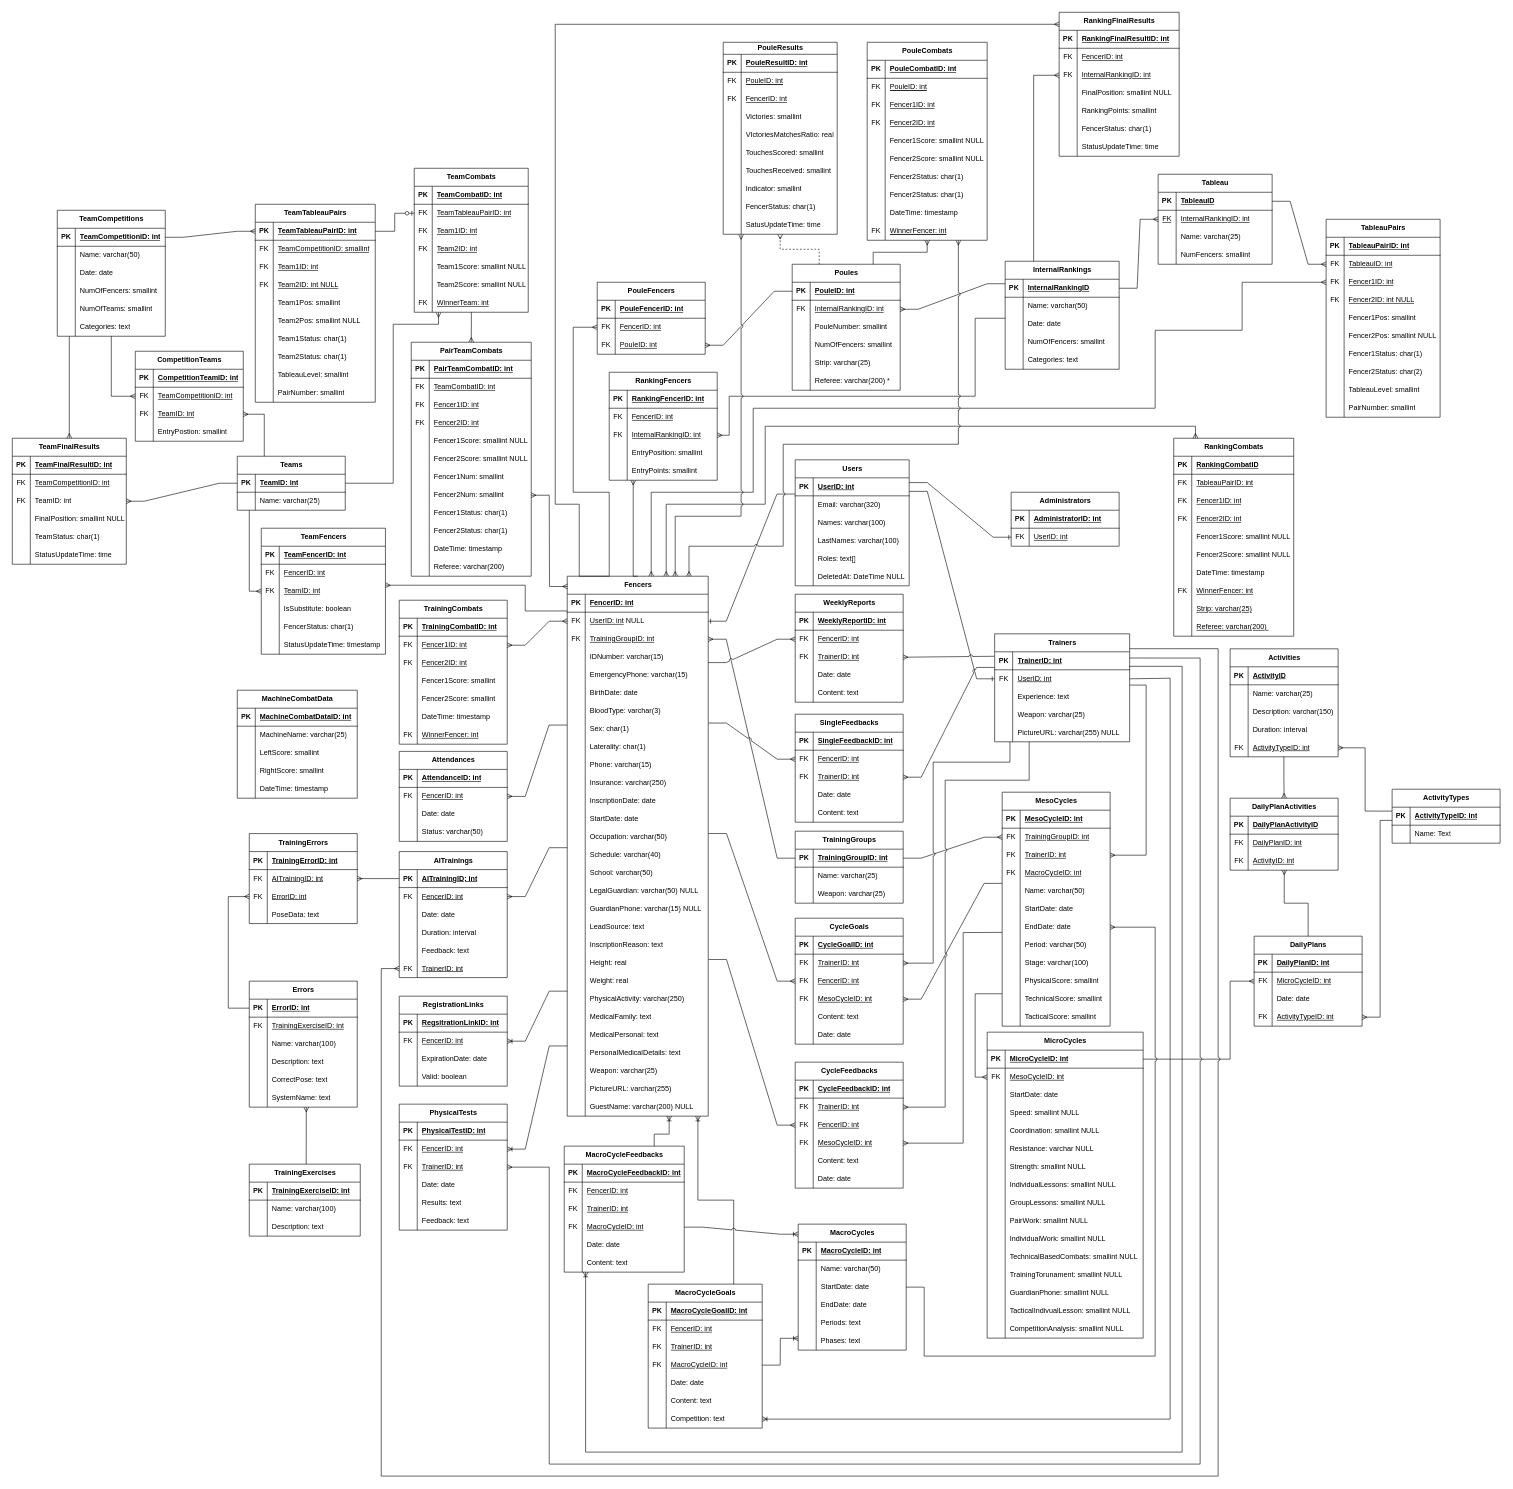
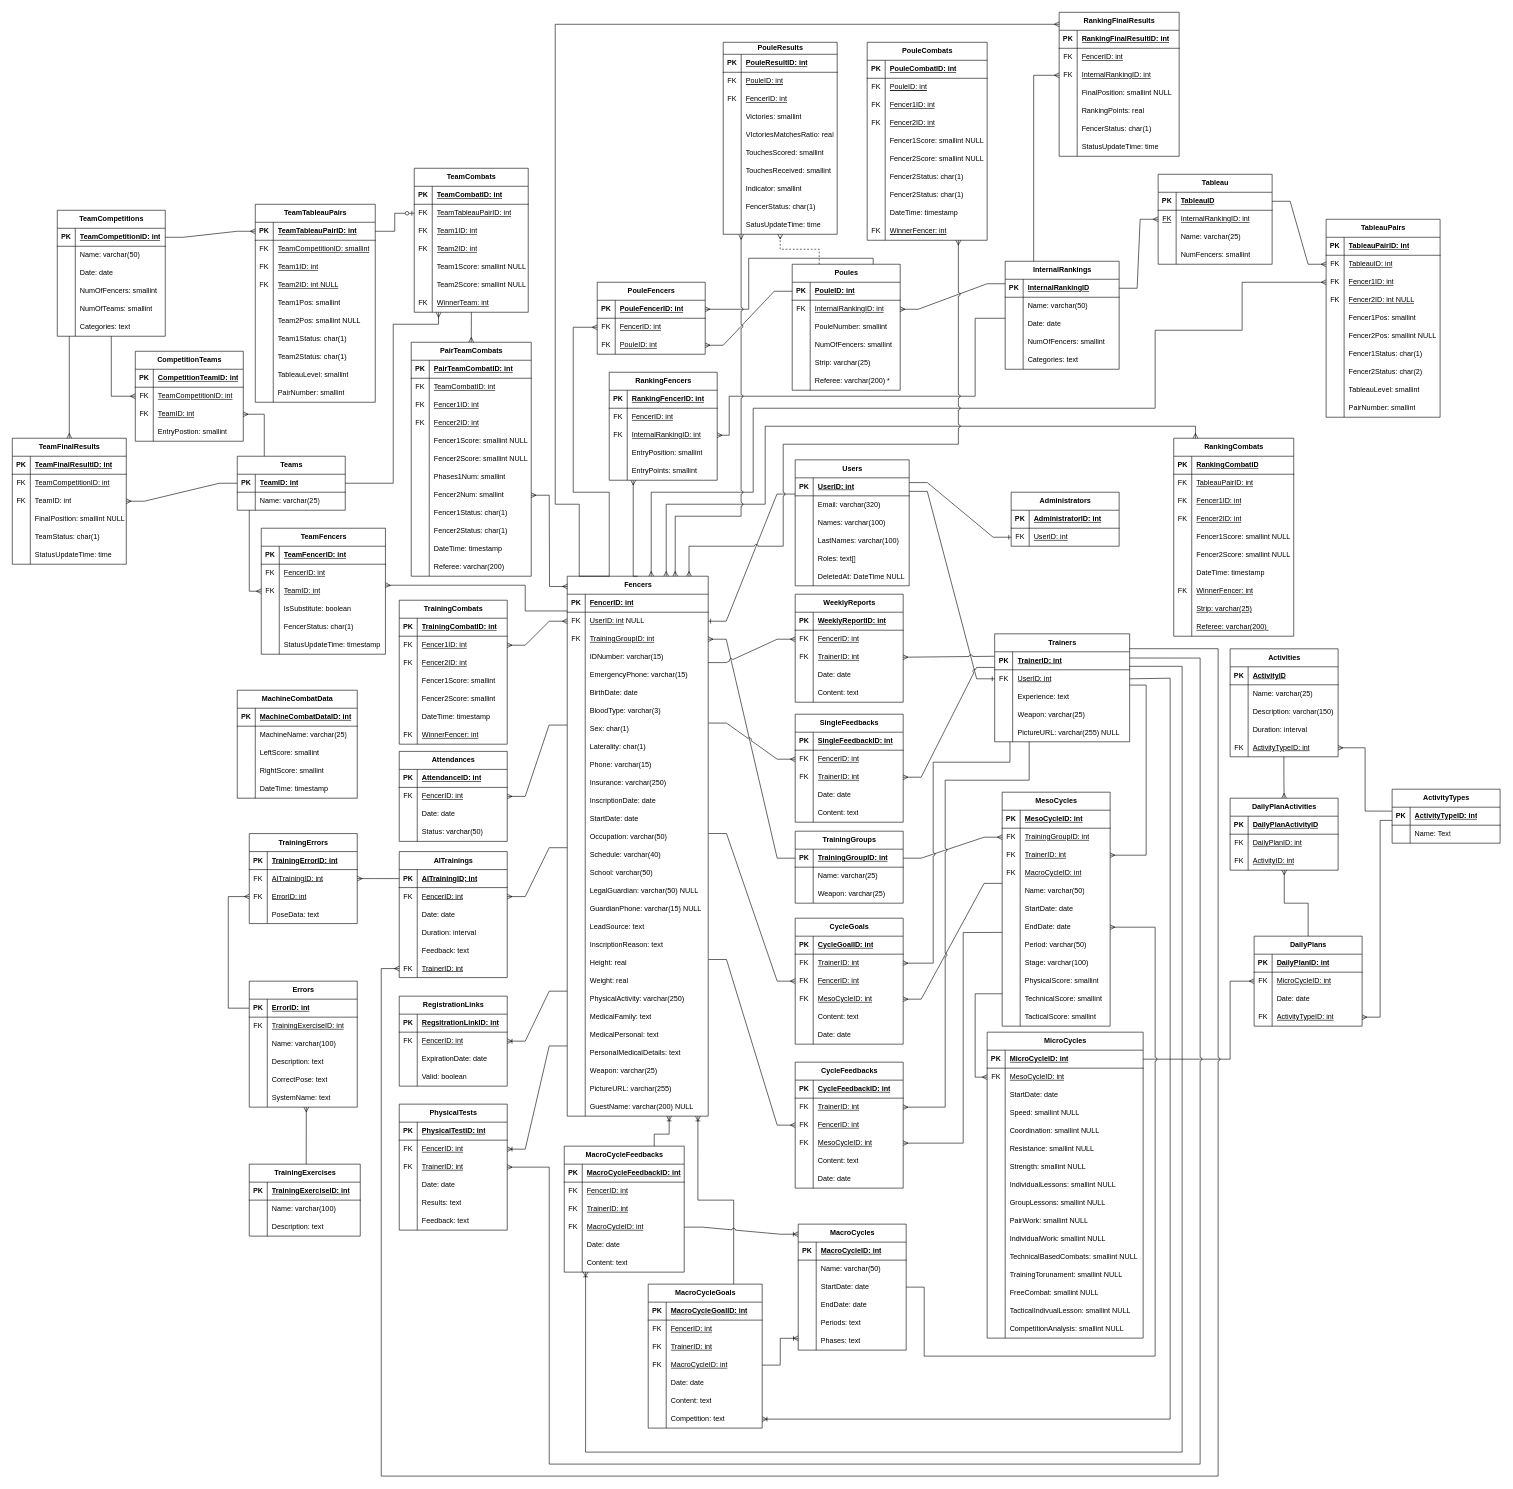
(1122, 111) -> (1116, 111)
(901, 252) -> (766, 258)
(470, 477) -> (470, 477)
(1055, 1149) -> (1054, 1149)
(1060, 1293) -> (1055, 1293)
